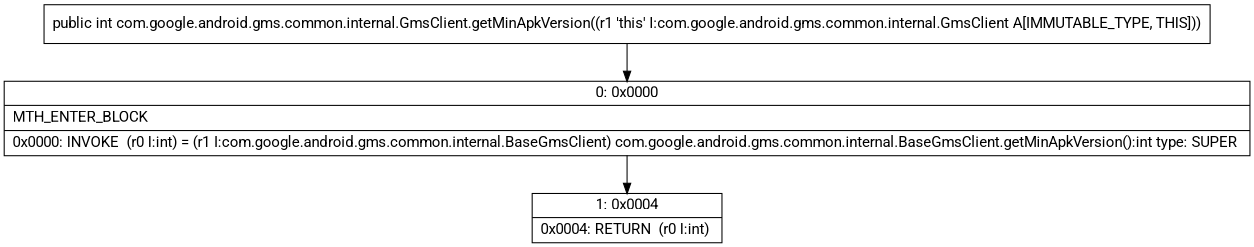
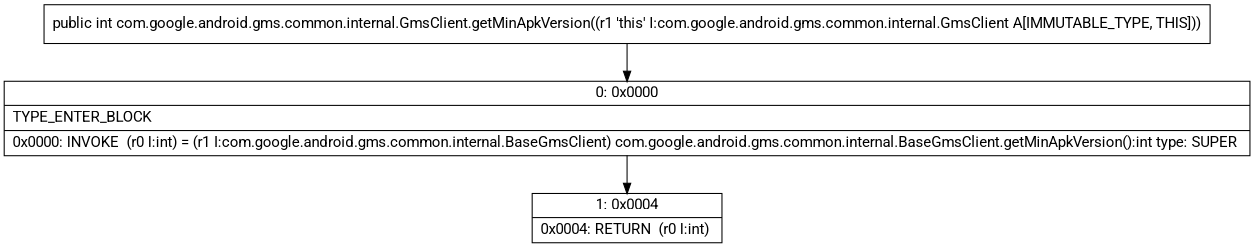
(81, 117) -> (82, 117)
